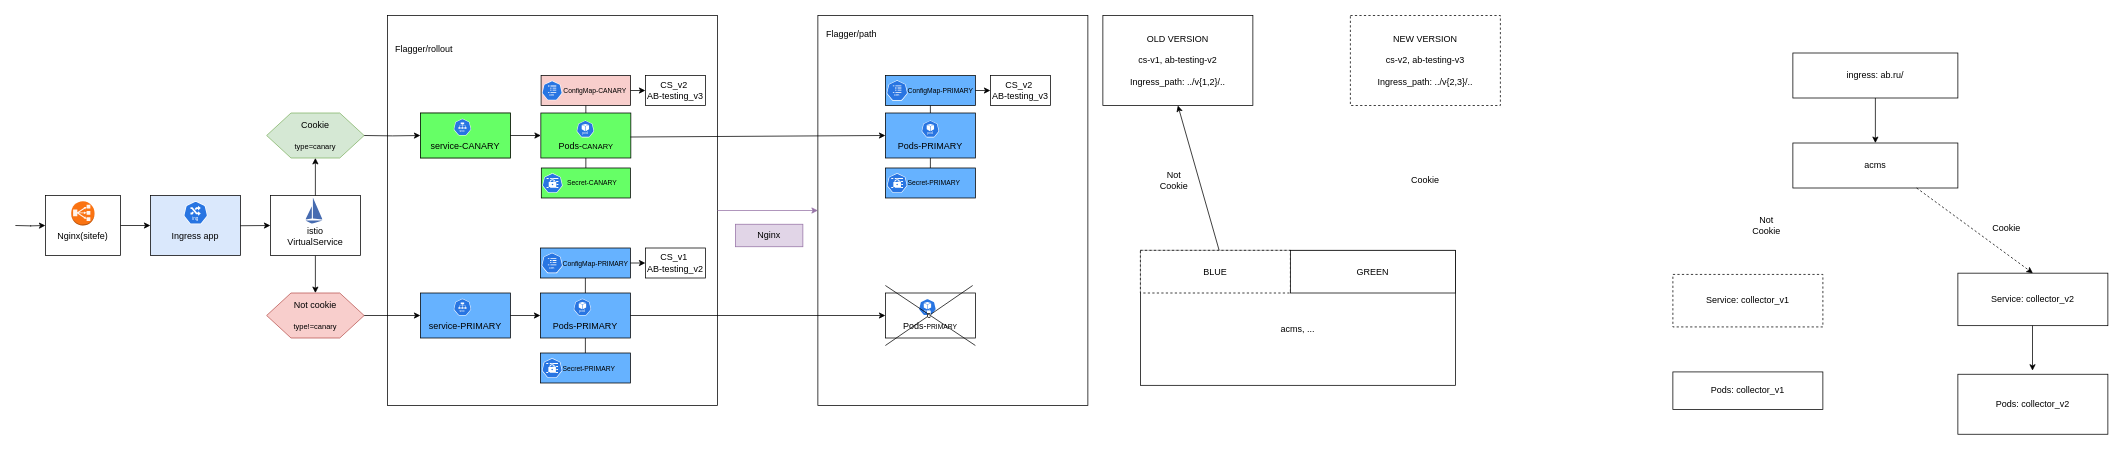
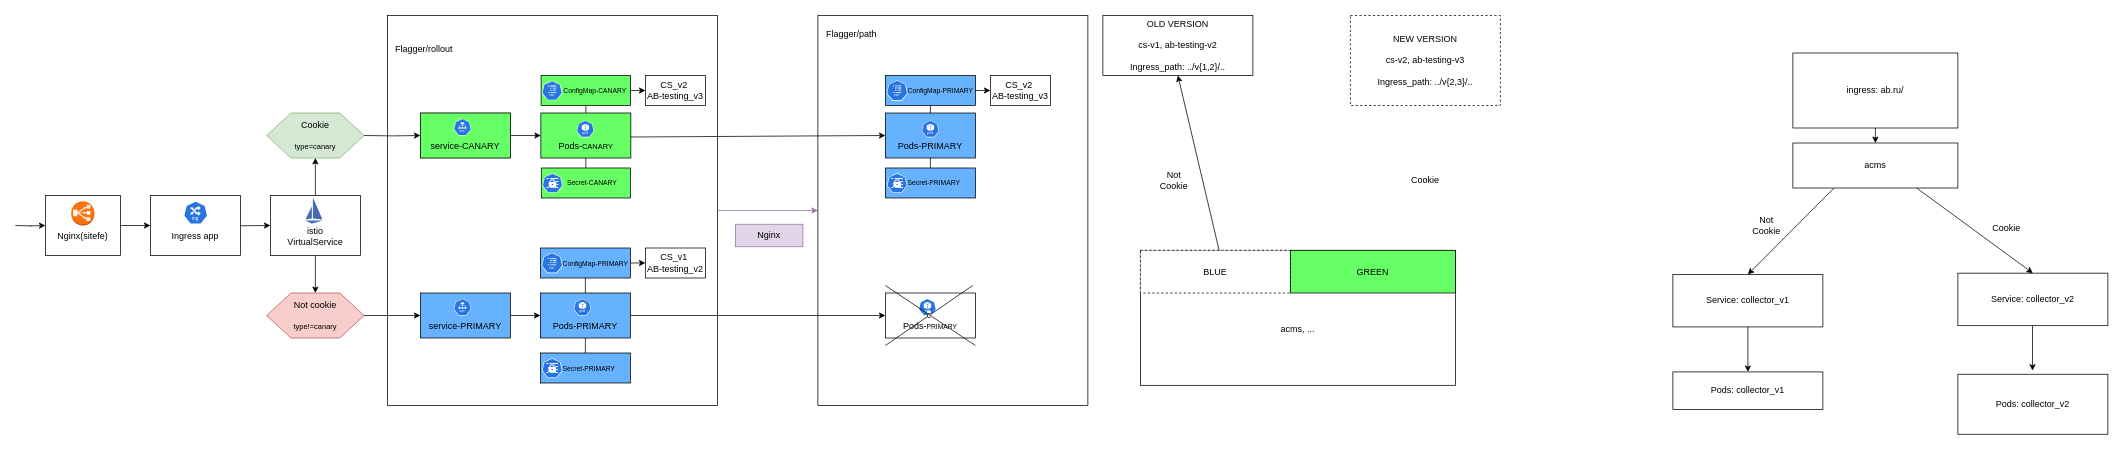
(1178, 60) -> (1178, 45)
(1875, 75) -> (1875, 90)
(586, 90) -> (586, 90)
(195, 225) -> (195, 225)
(1971, 228) -> (1971, 228)
none -> (1793, 229)
(1373, 272) -> (1373, 272)
(1748, 301) -> (1748, 301)
none -> (1748, 365)
